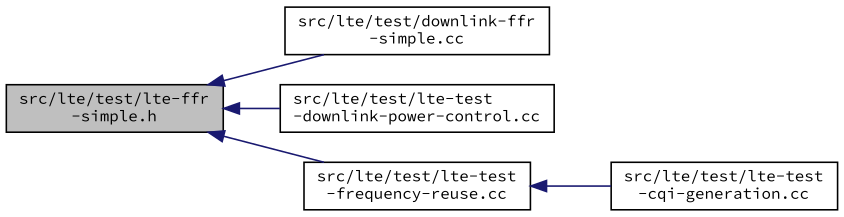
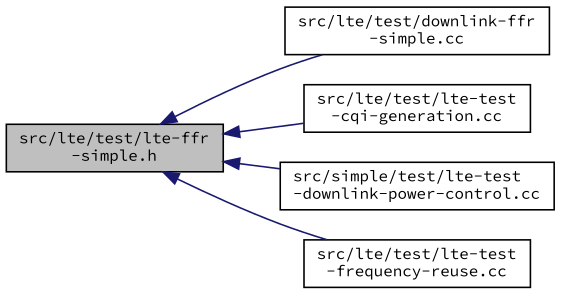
(417, 108) -> (417, 186)
(579, 186) -> (272, 128)
